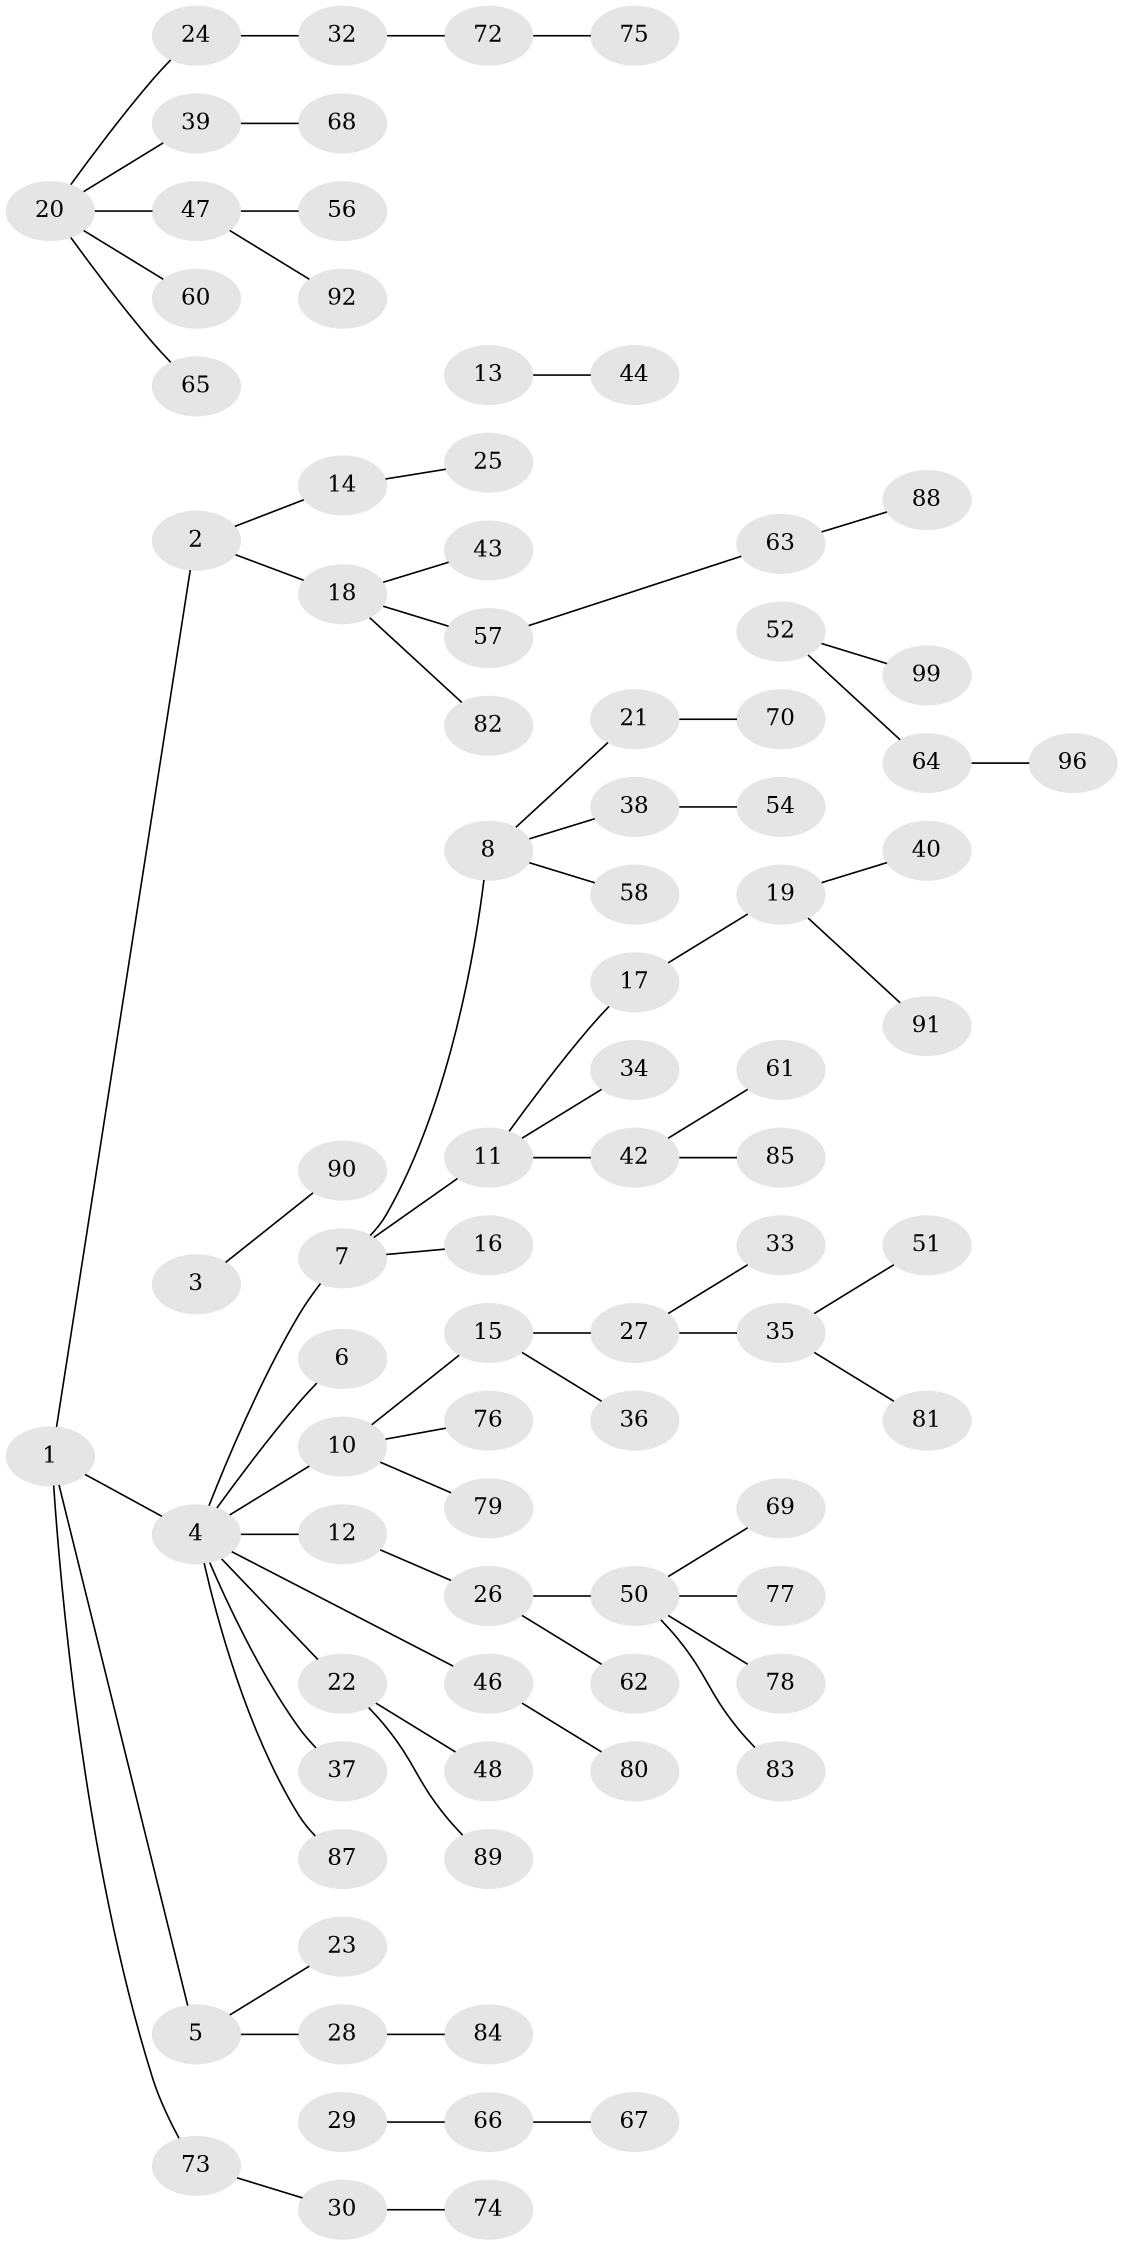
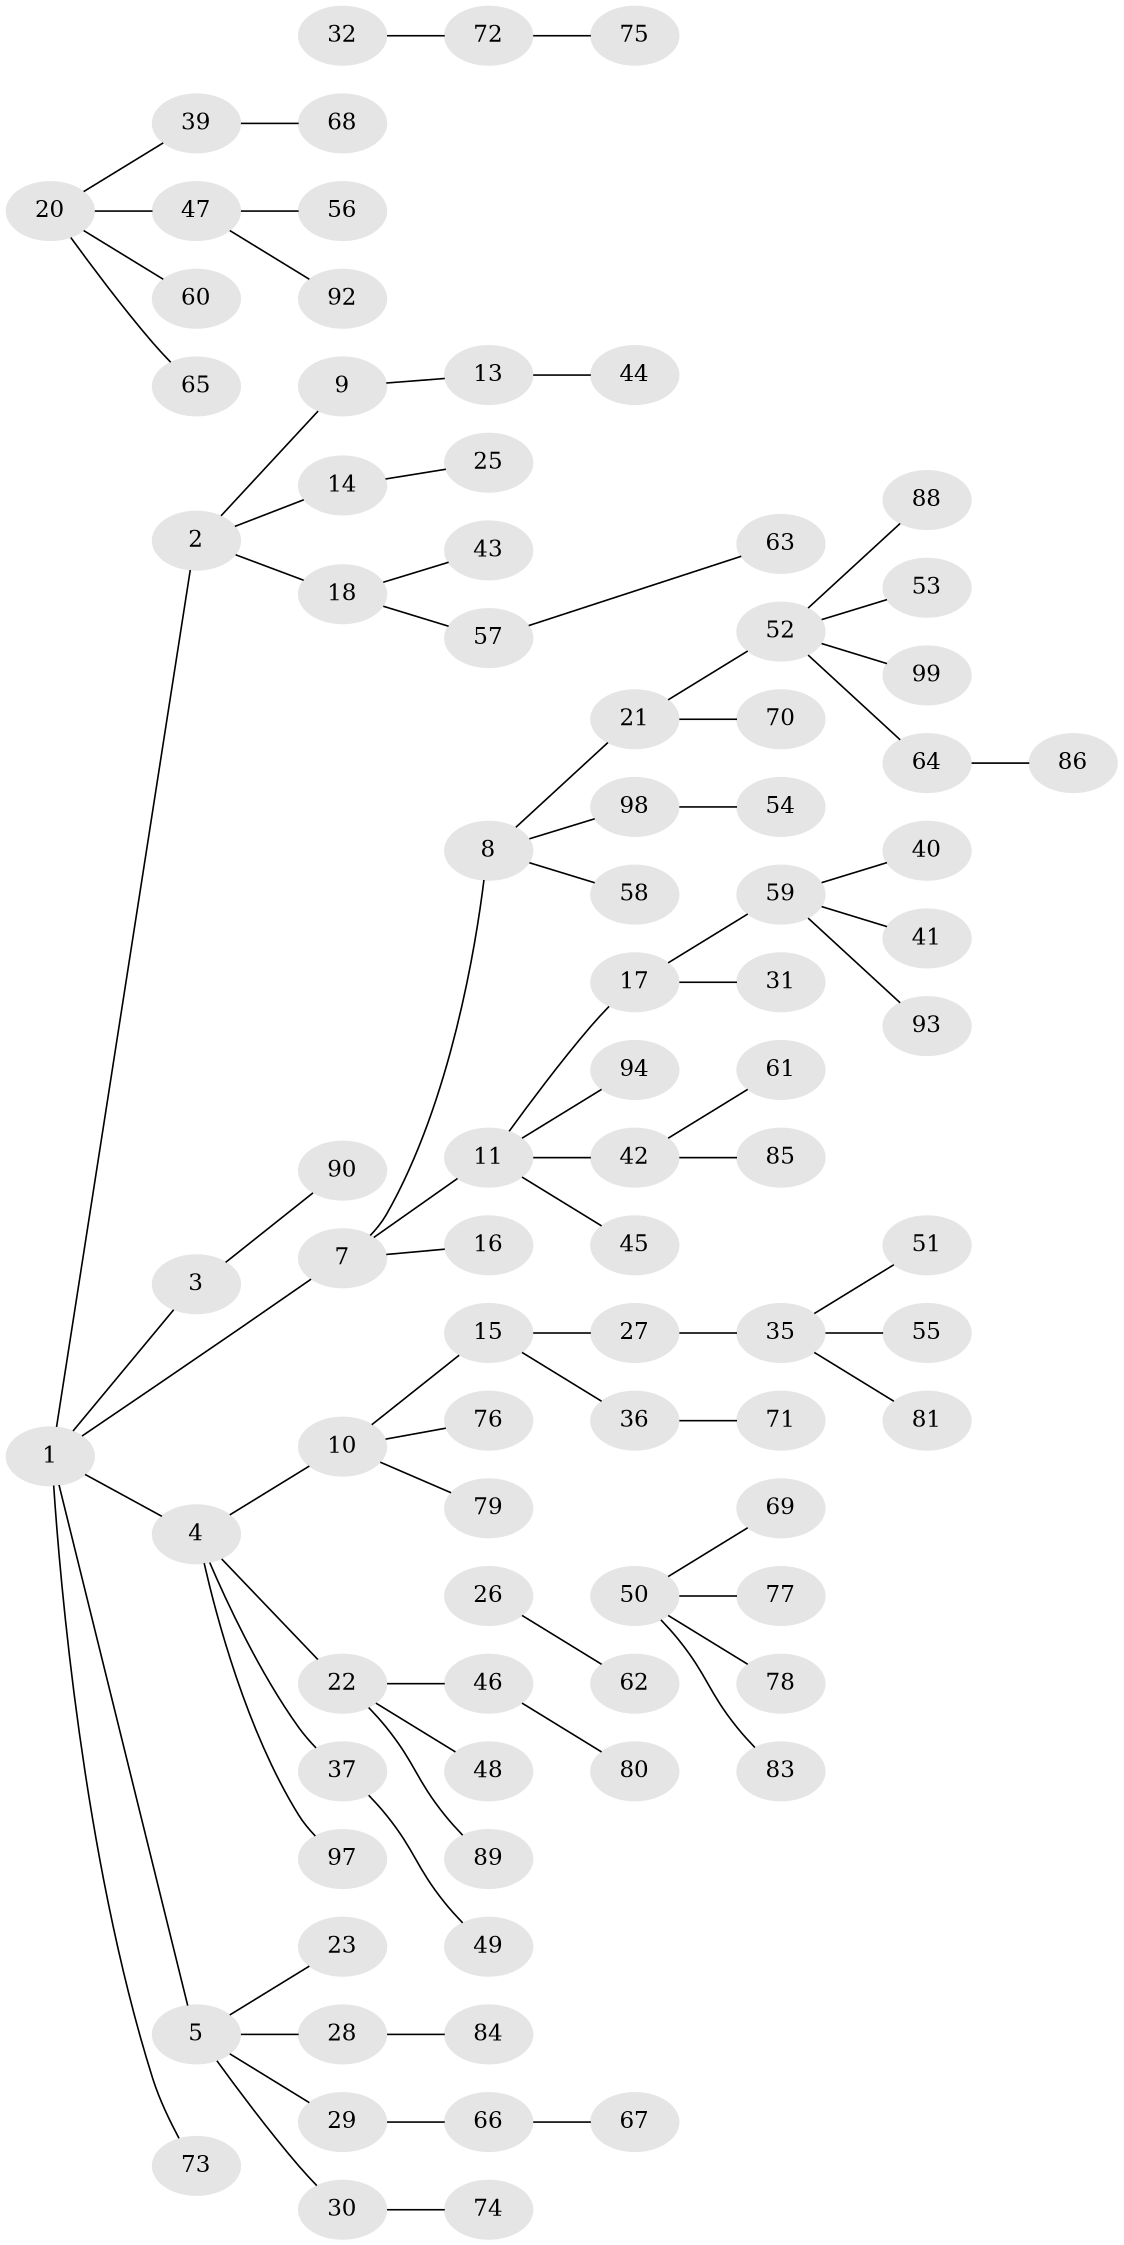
(196, 36) -> none
none -> (343, 386)
(854, 522) -> (854, 566)
none -> (927, 588)
none -> (708, 675)
(489, 726) -> none
(1073, 763) -> (1073, 763)
(635, 807) -> (635, 807)
(781, 895) -> (781, 895)
none -> (927, 938)
none -> (781, 982)
(927, 1026) -> (927, 1026)
(635, 1070) -> (635, 1070)
none -> (635, 1245)
(781, 1245) -> none
none -> (927, 1333)
(343, 1359) -> none
none -> (123, 1370)
(259, 1391) -> (197, 1358)
none -> (781, 1421)
(343, 1534) -> none
(562, 1596) -> none
(342, 1609) -> (416, 1684)
(343, 1859) -> (343, 1859)
none -> (489, 1947)
none -> (270, 2078)
(270, 2188) -> (265, 2125)
